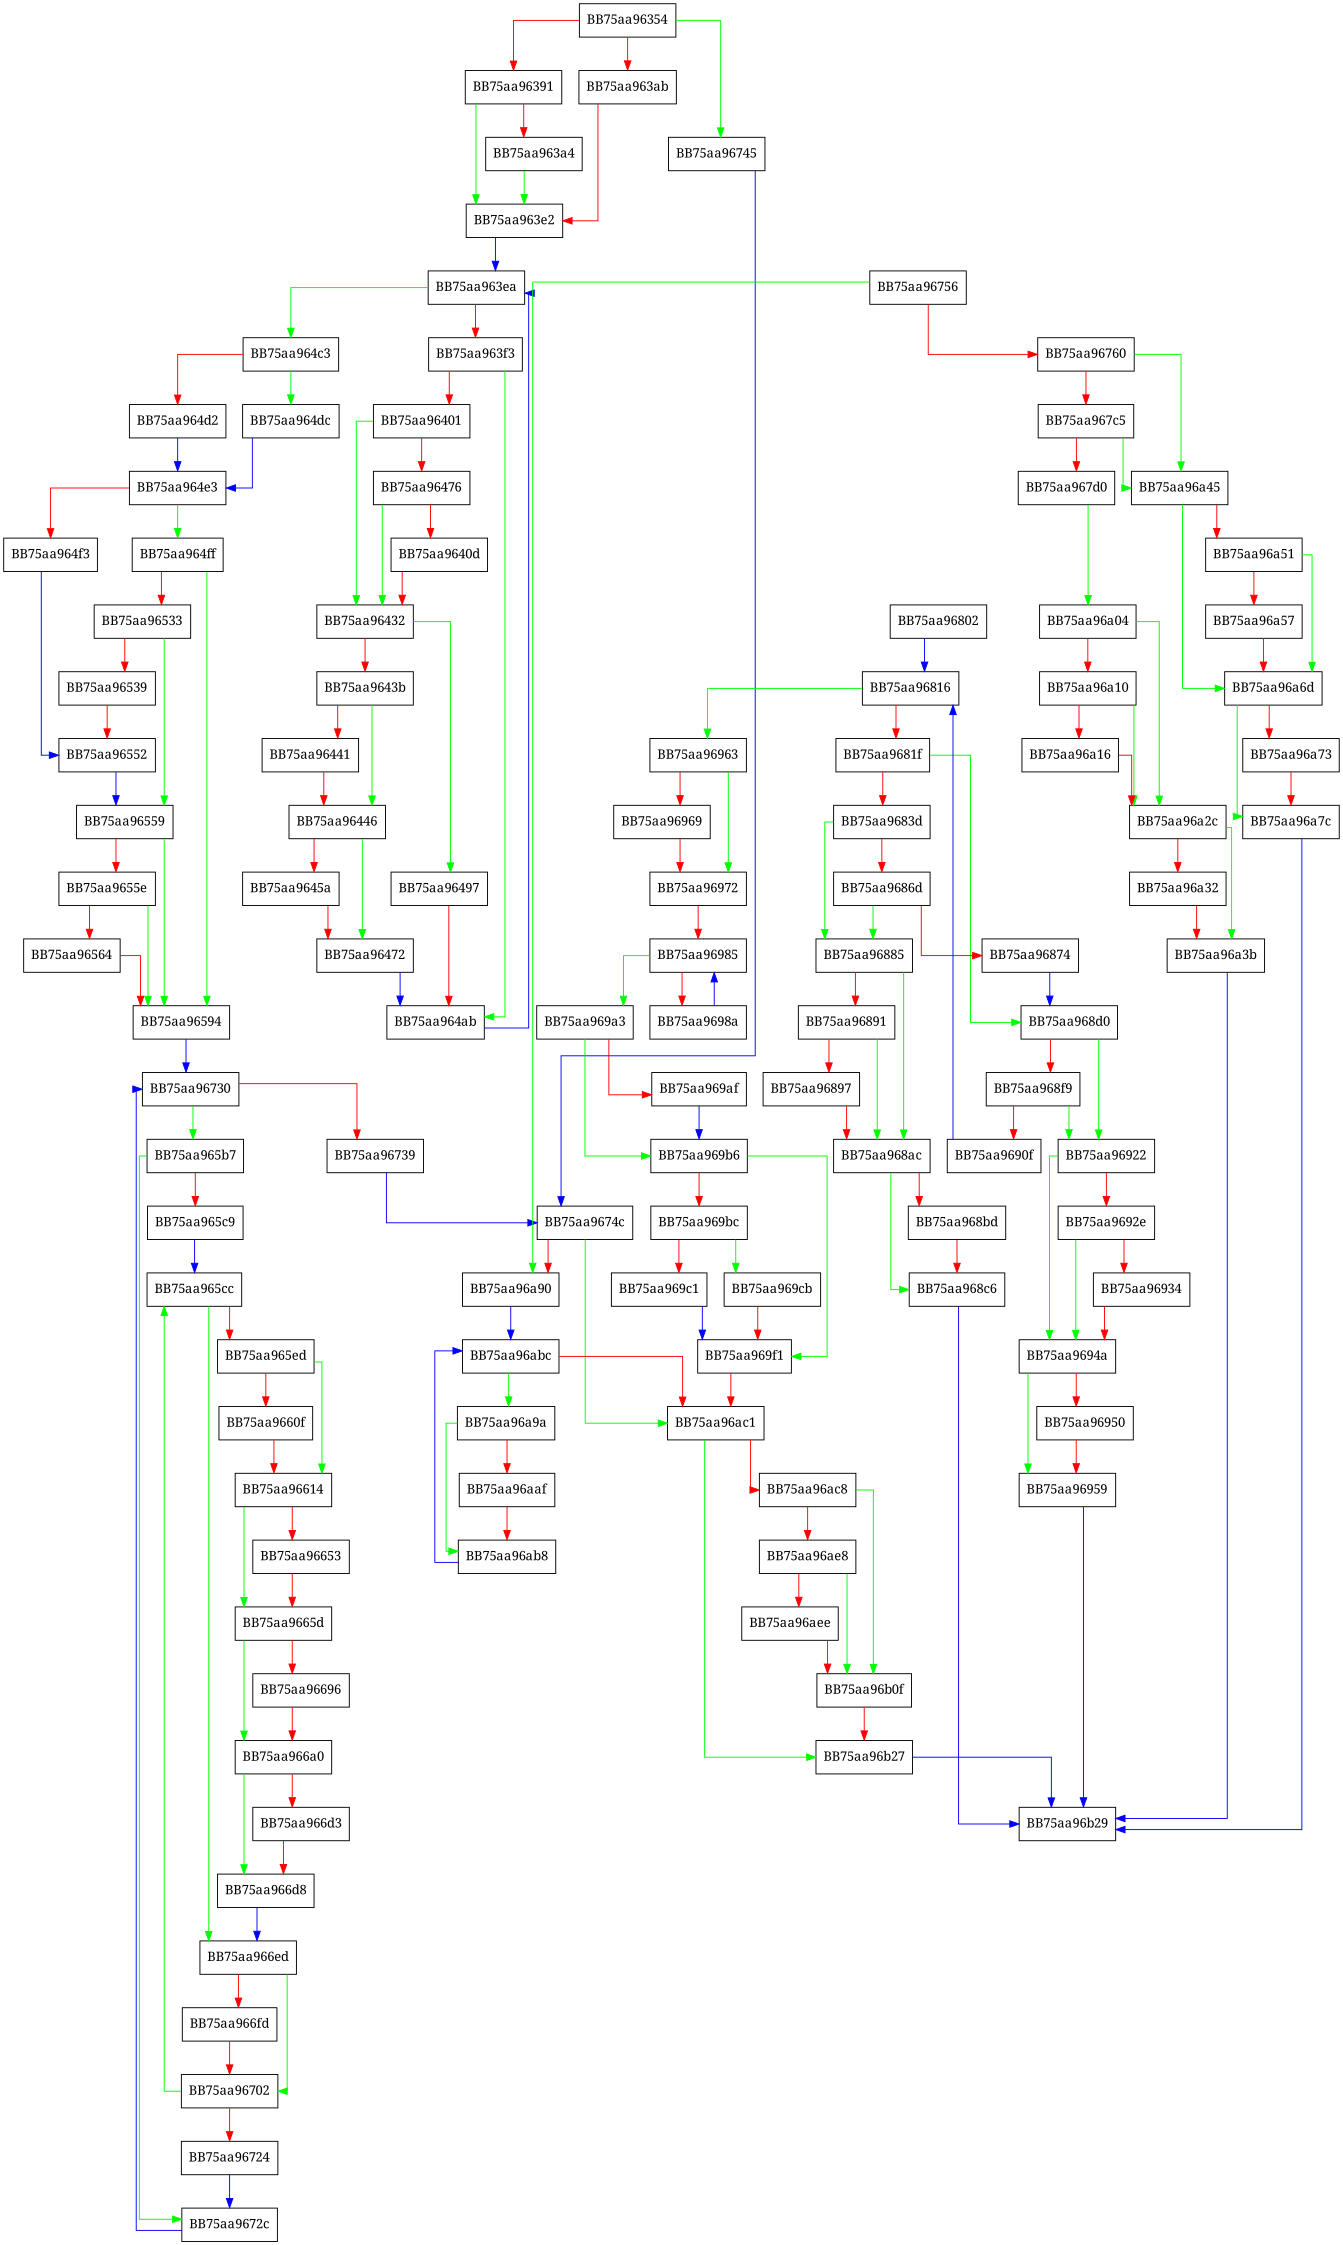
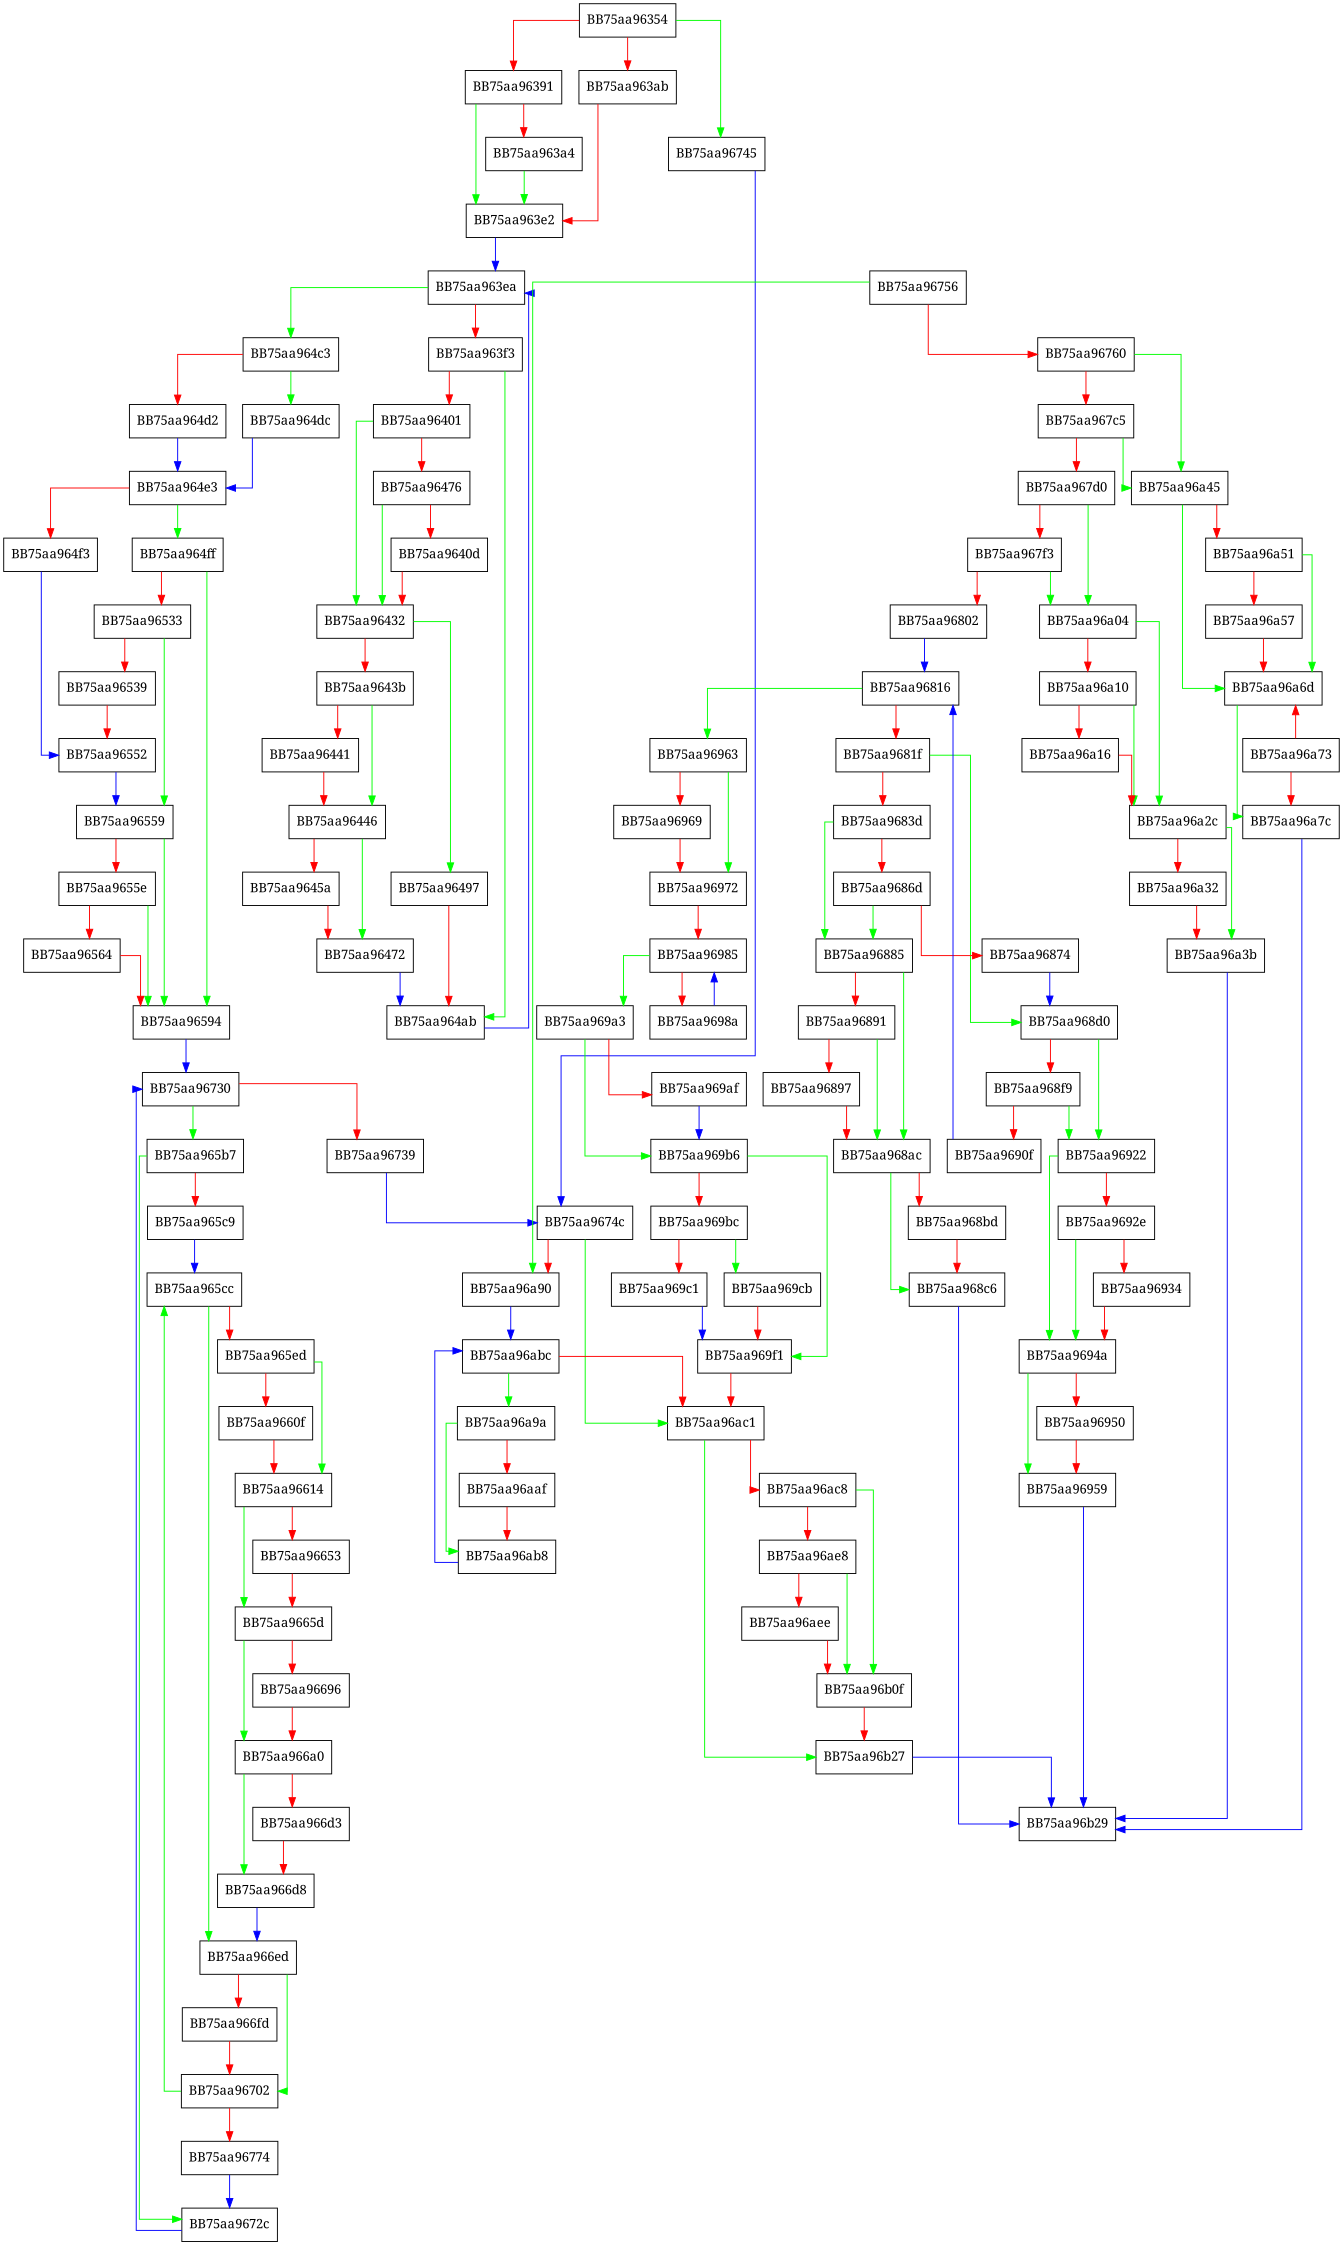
none -> (1015, 555)
(1269, 717) -> (1296, 727)
(230, 2158) -> (230, 2158)
